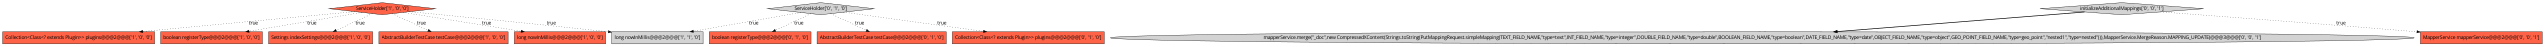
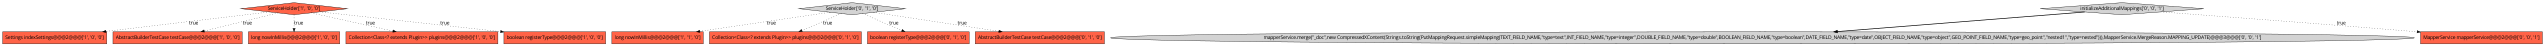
(509, 21) -> none
(657, 38) -> (658, 38)
